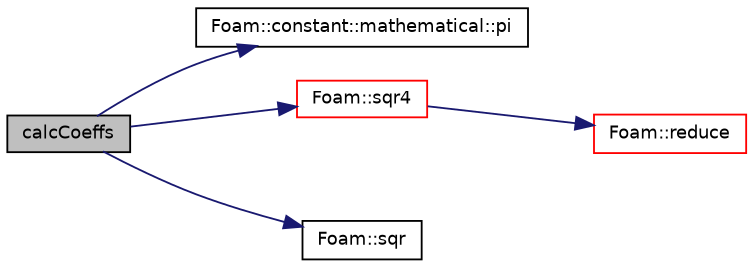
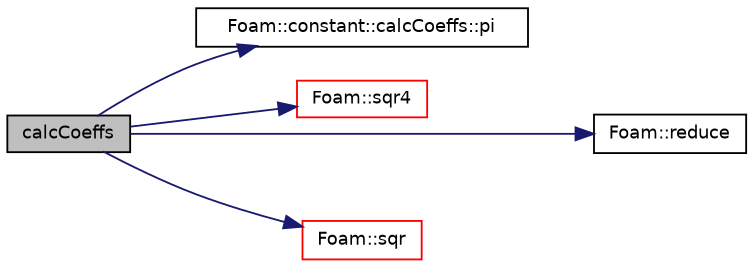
(362, 28) -> (362, 28)
(502, 115) -> (353, 134)
(670, 134) -> (670, 134)
(362, 240) -> (362, 240)
